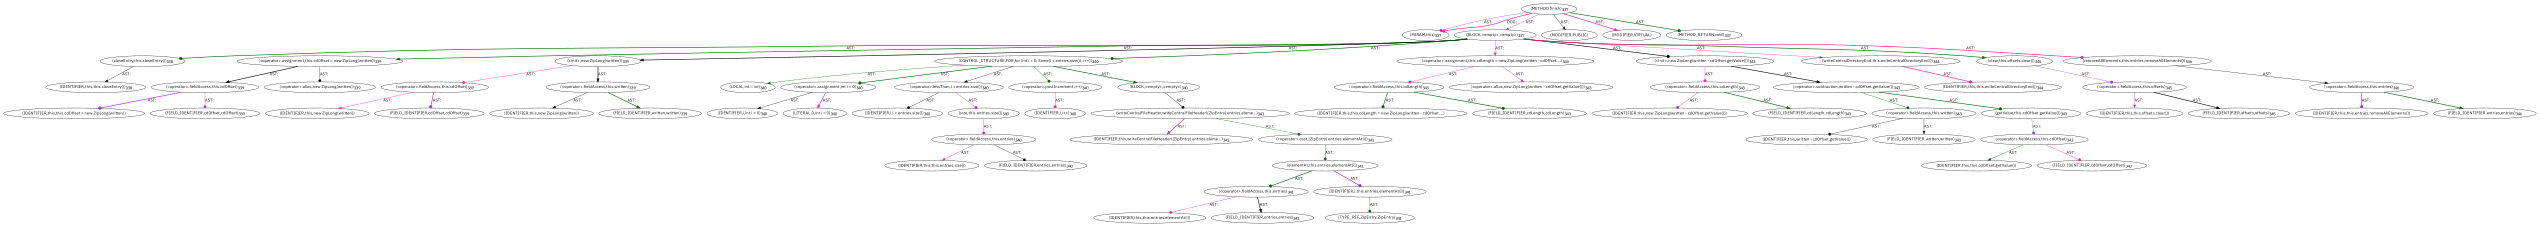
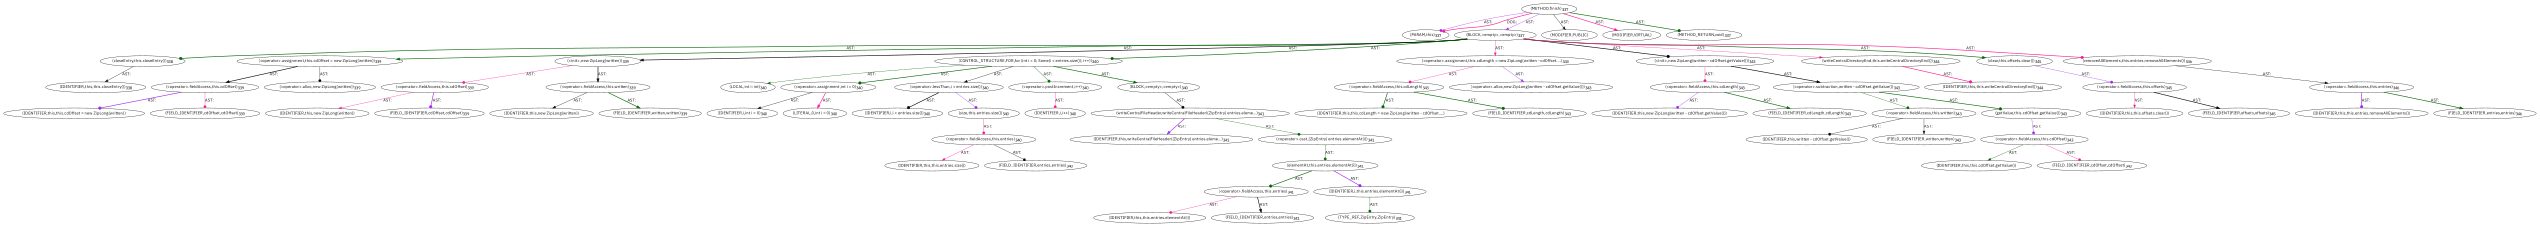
(924, 100) -> (924, 100)
